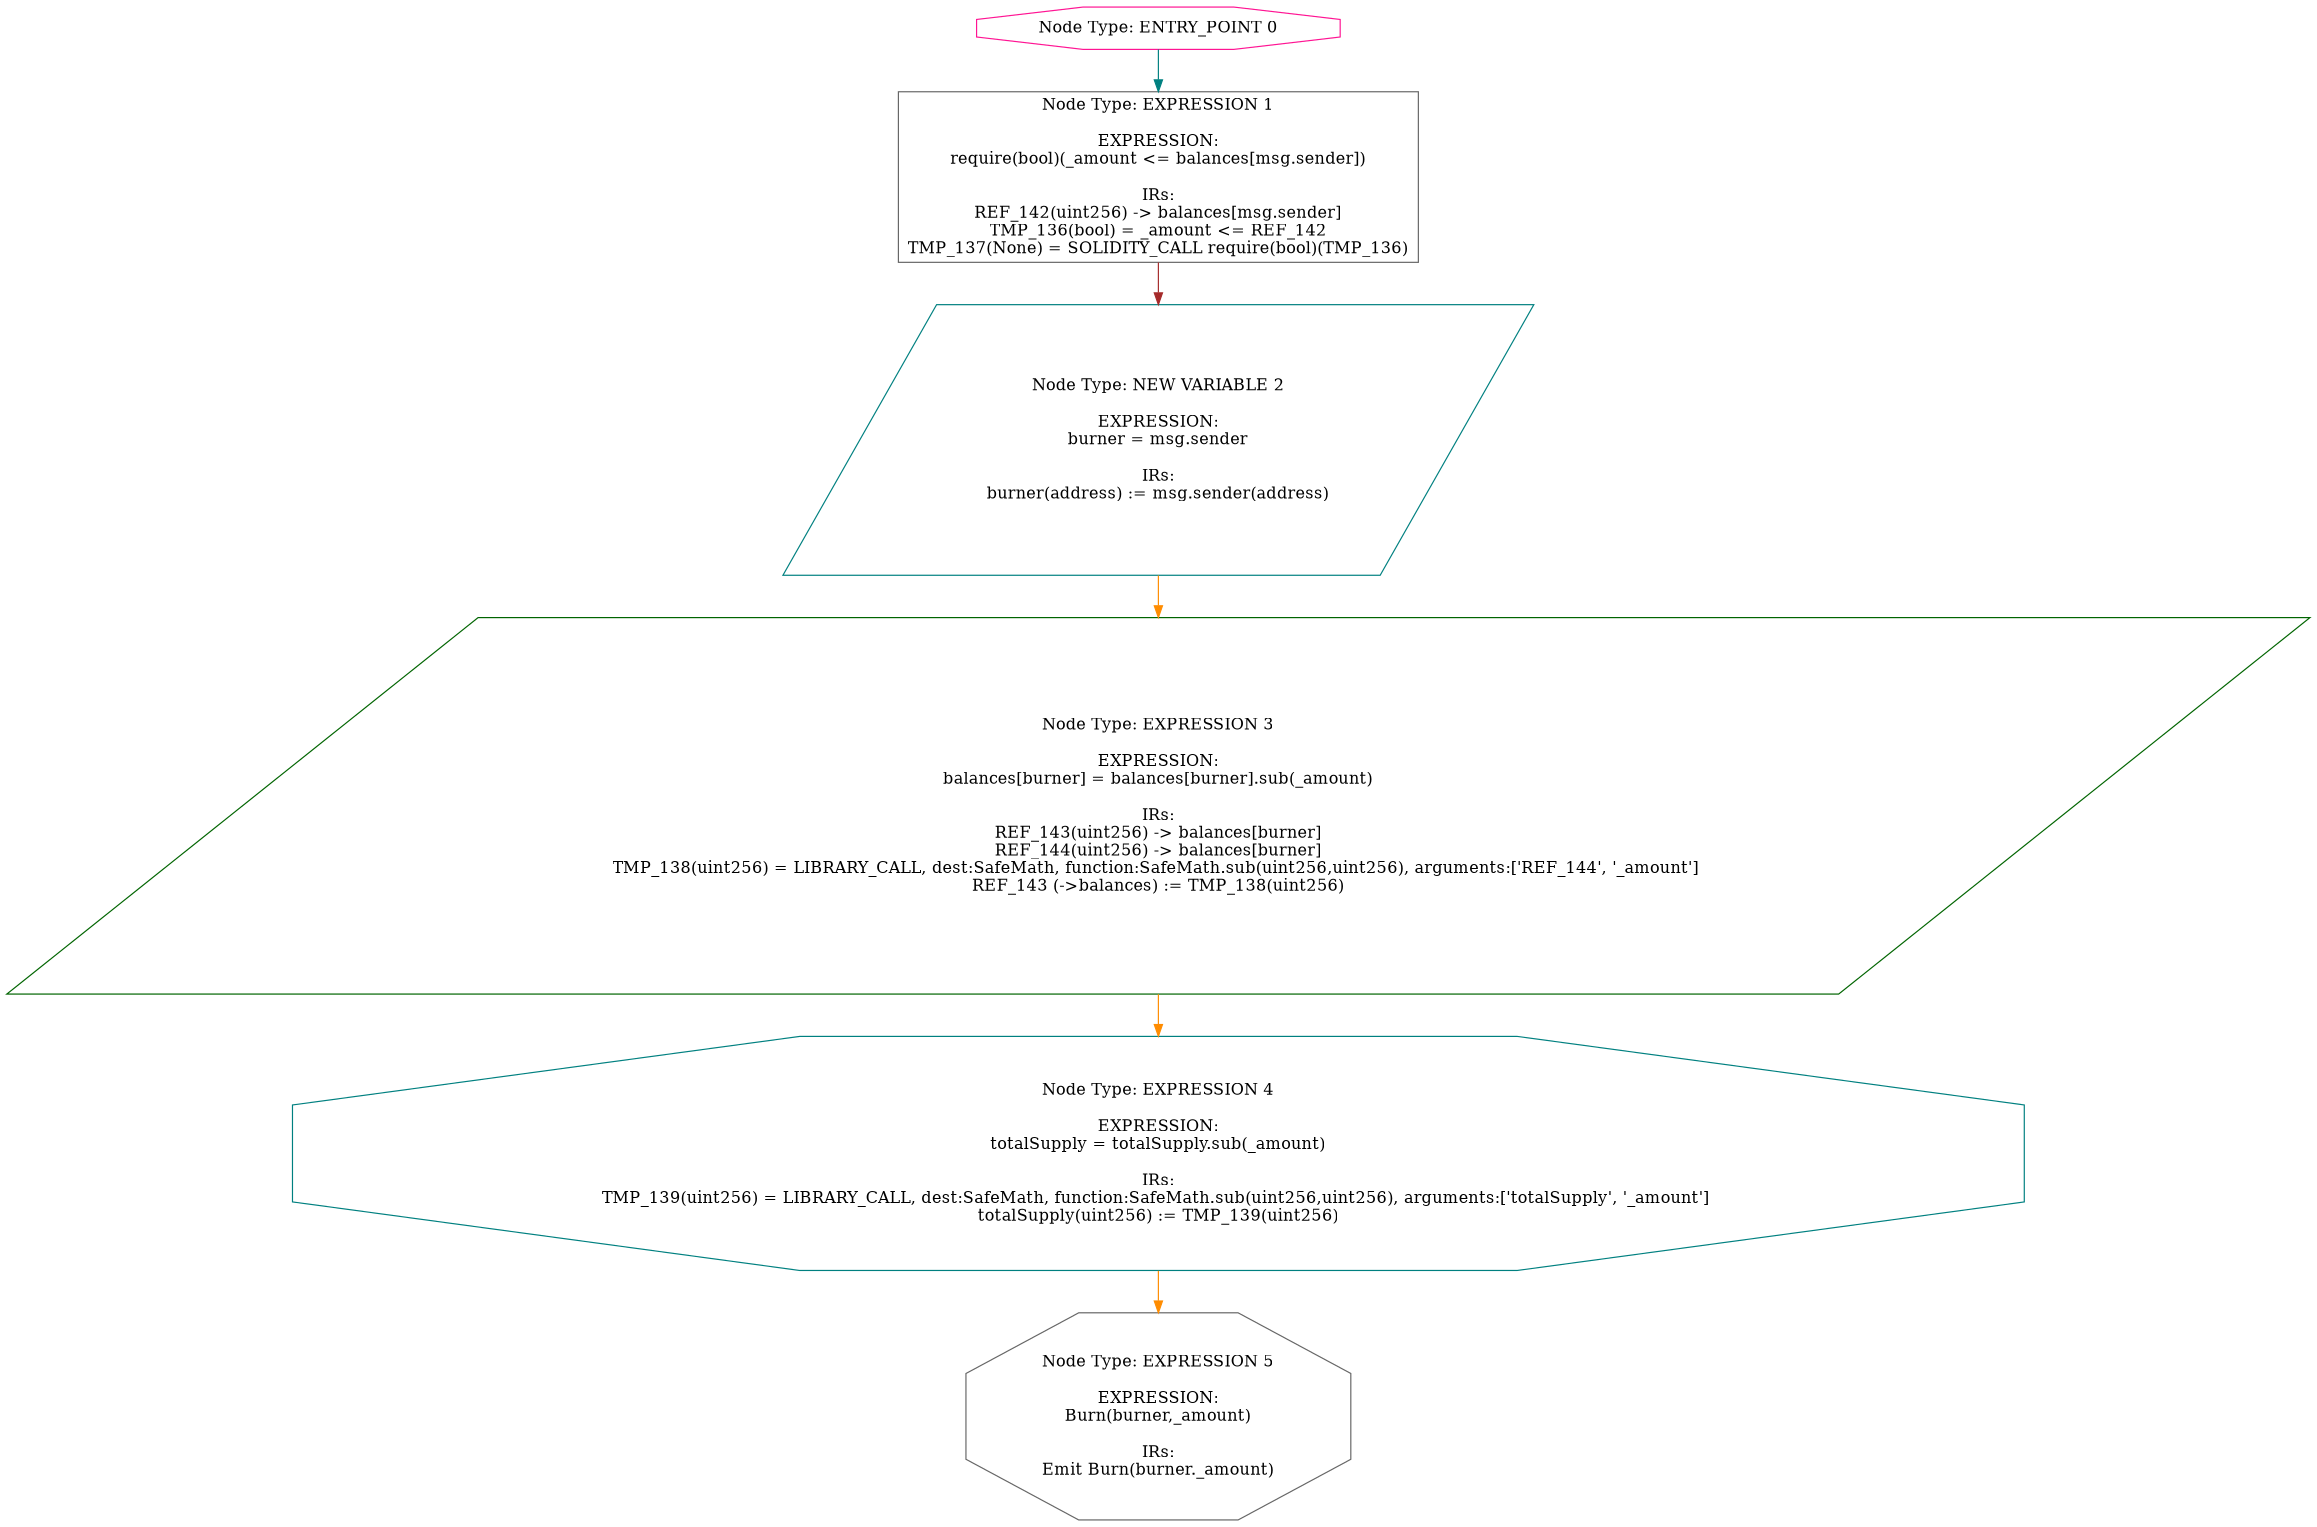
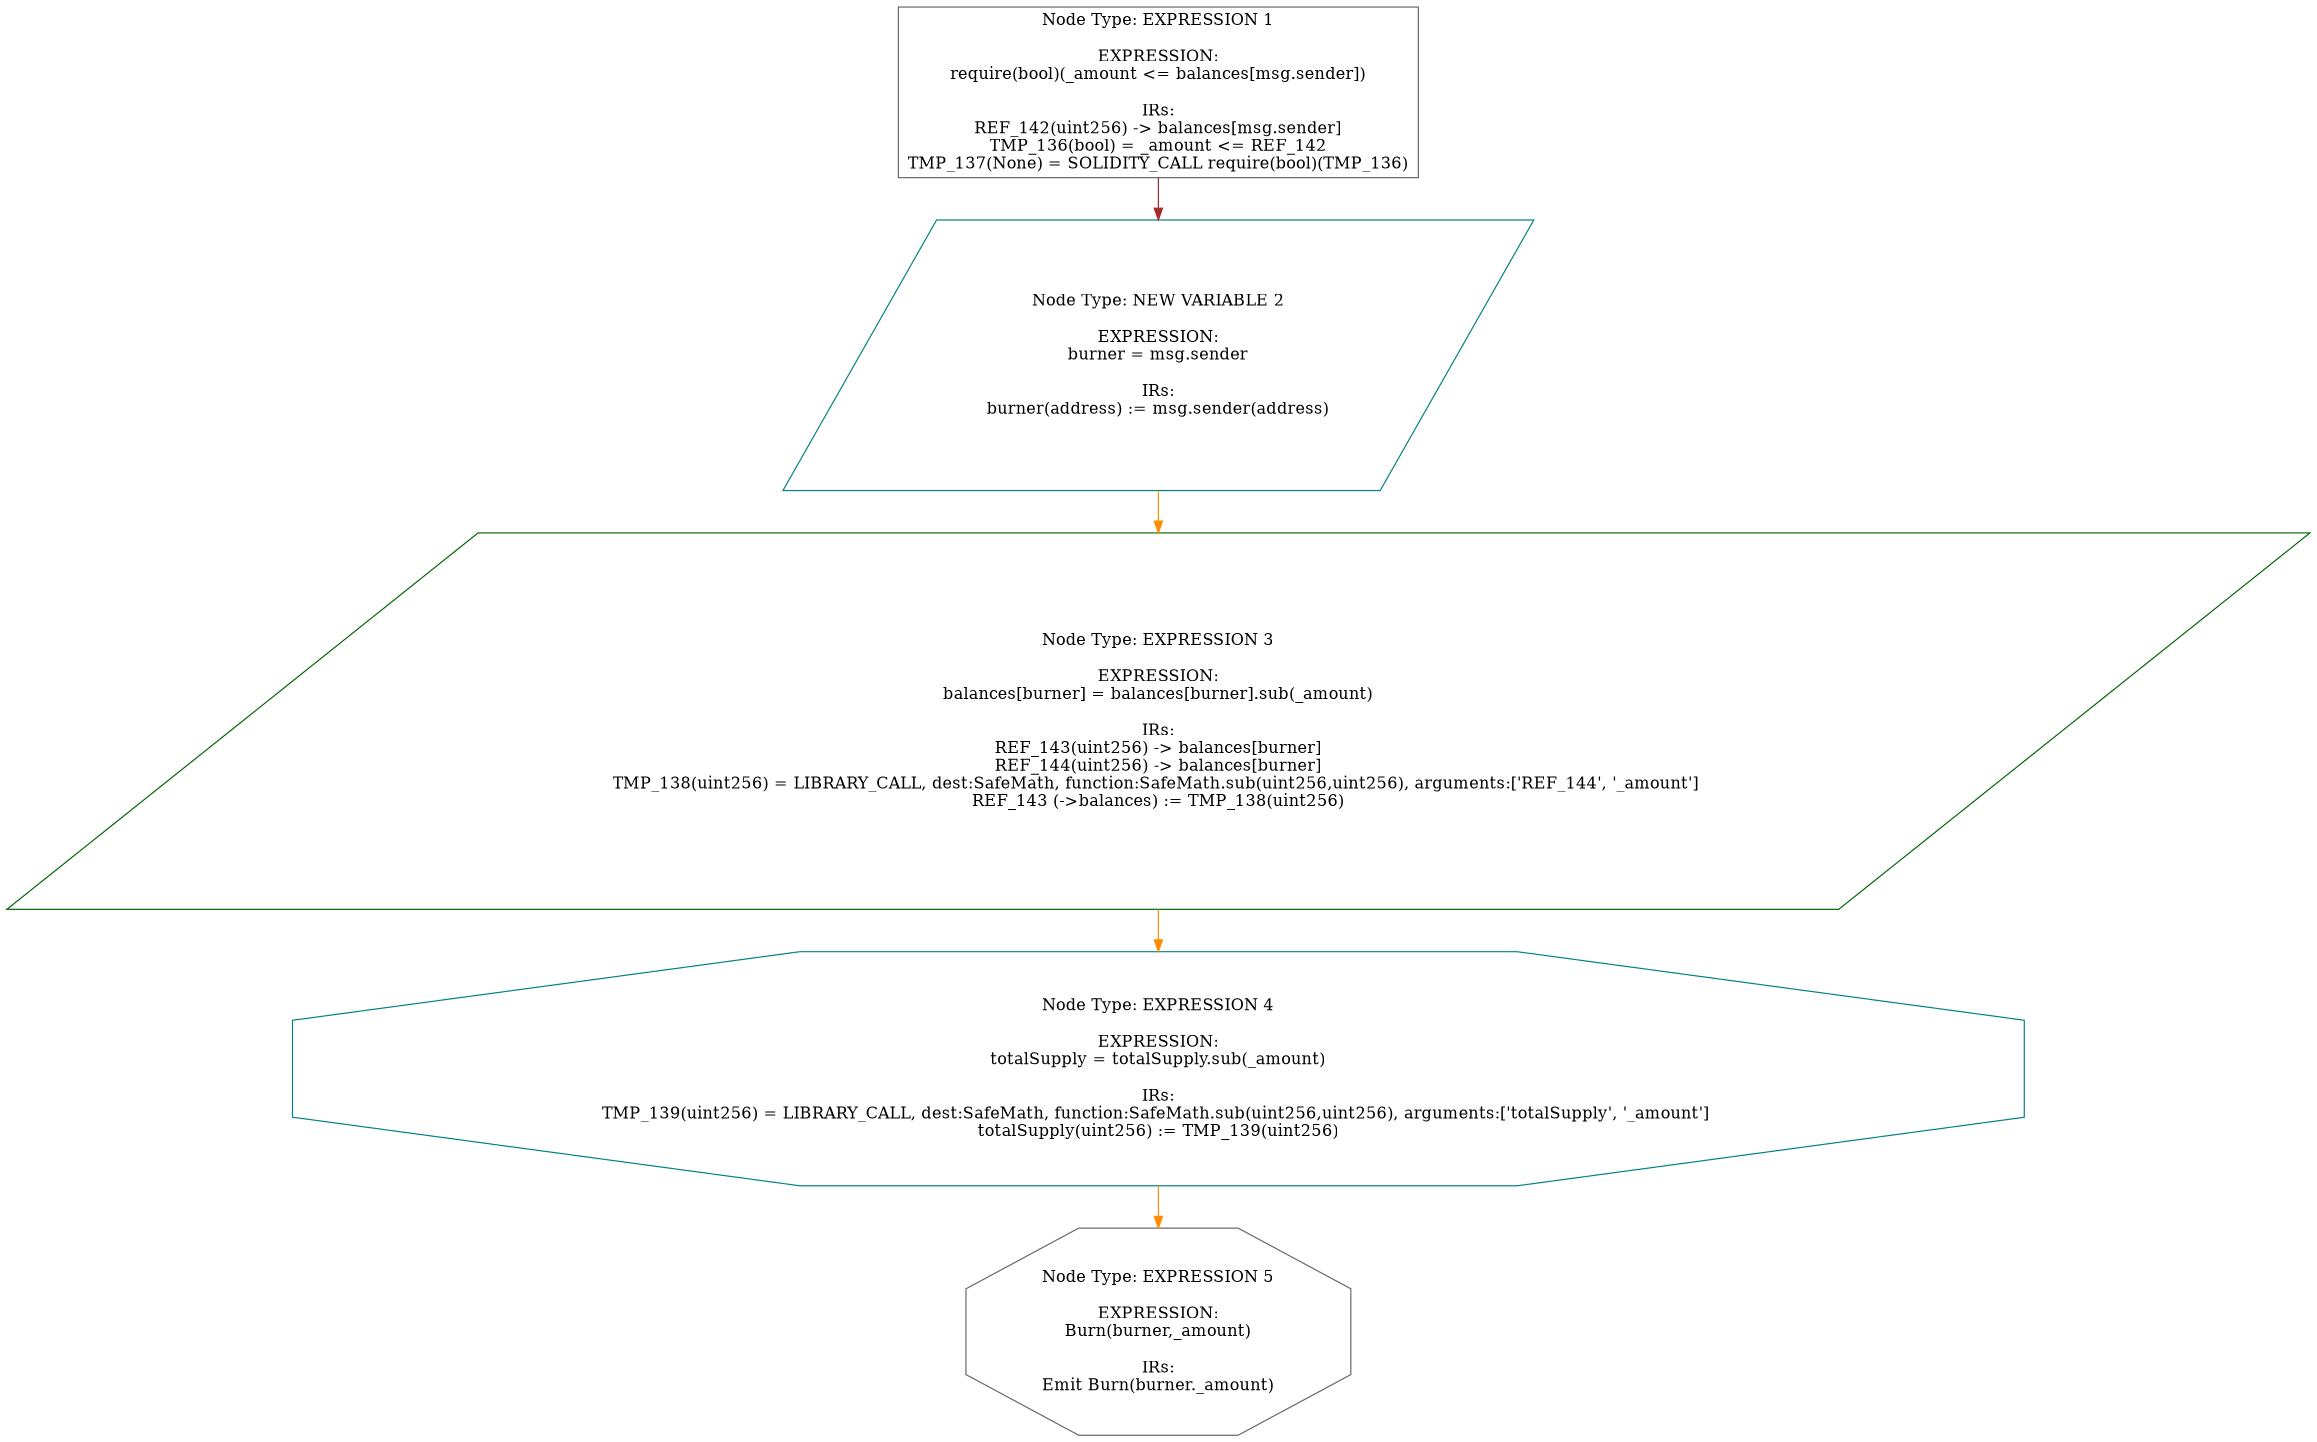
(1158, 28) -> none
